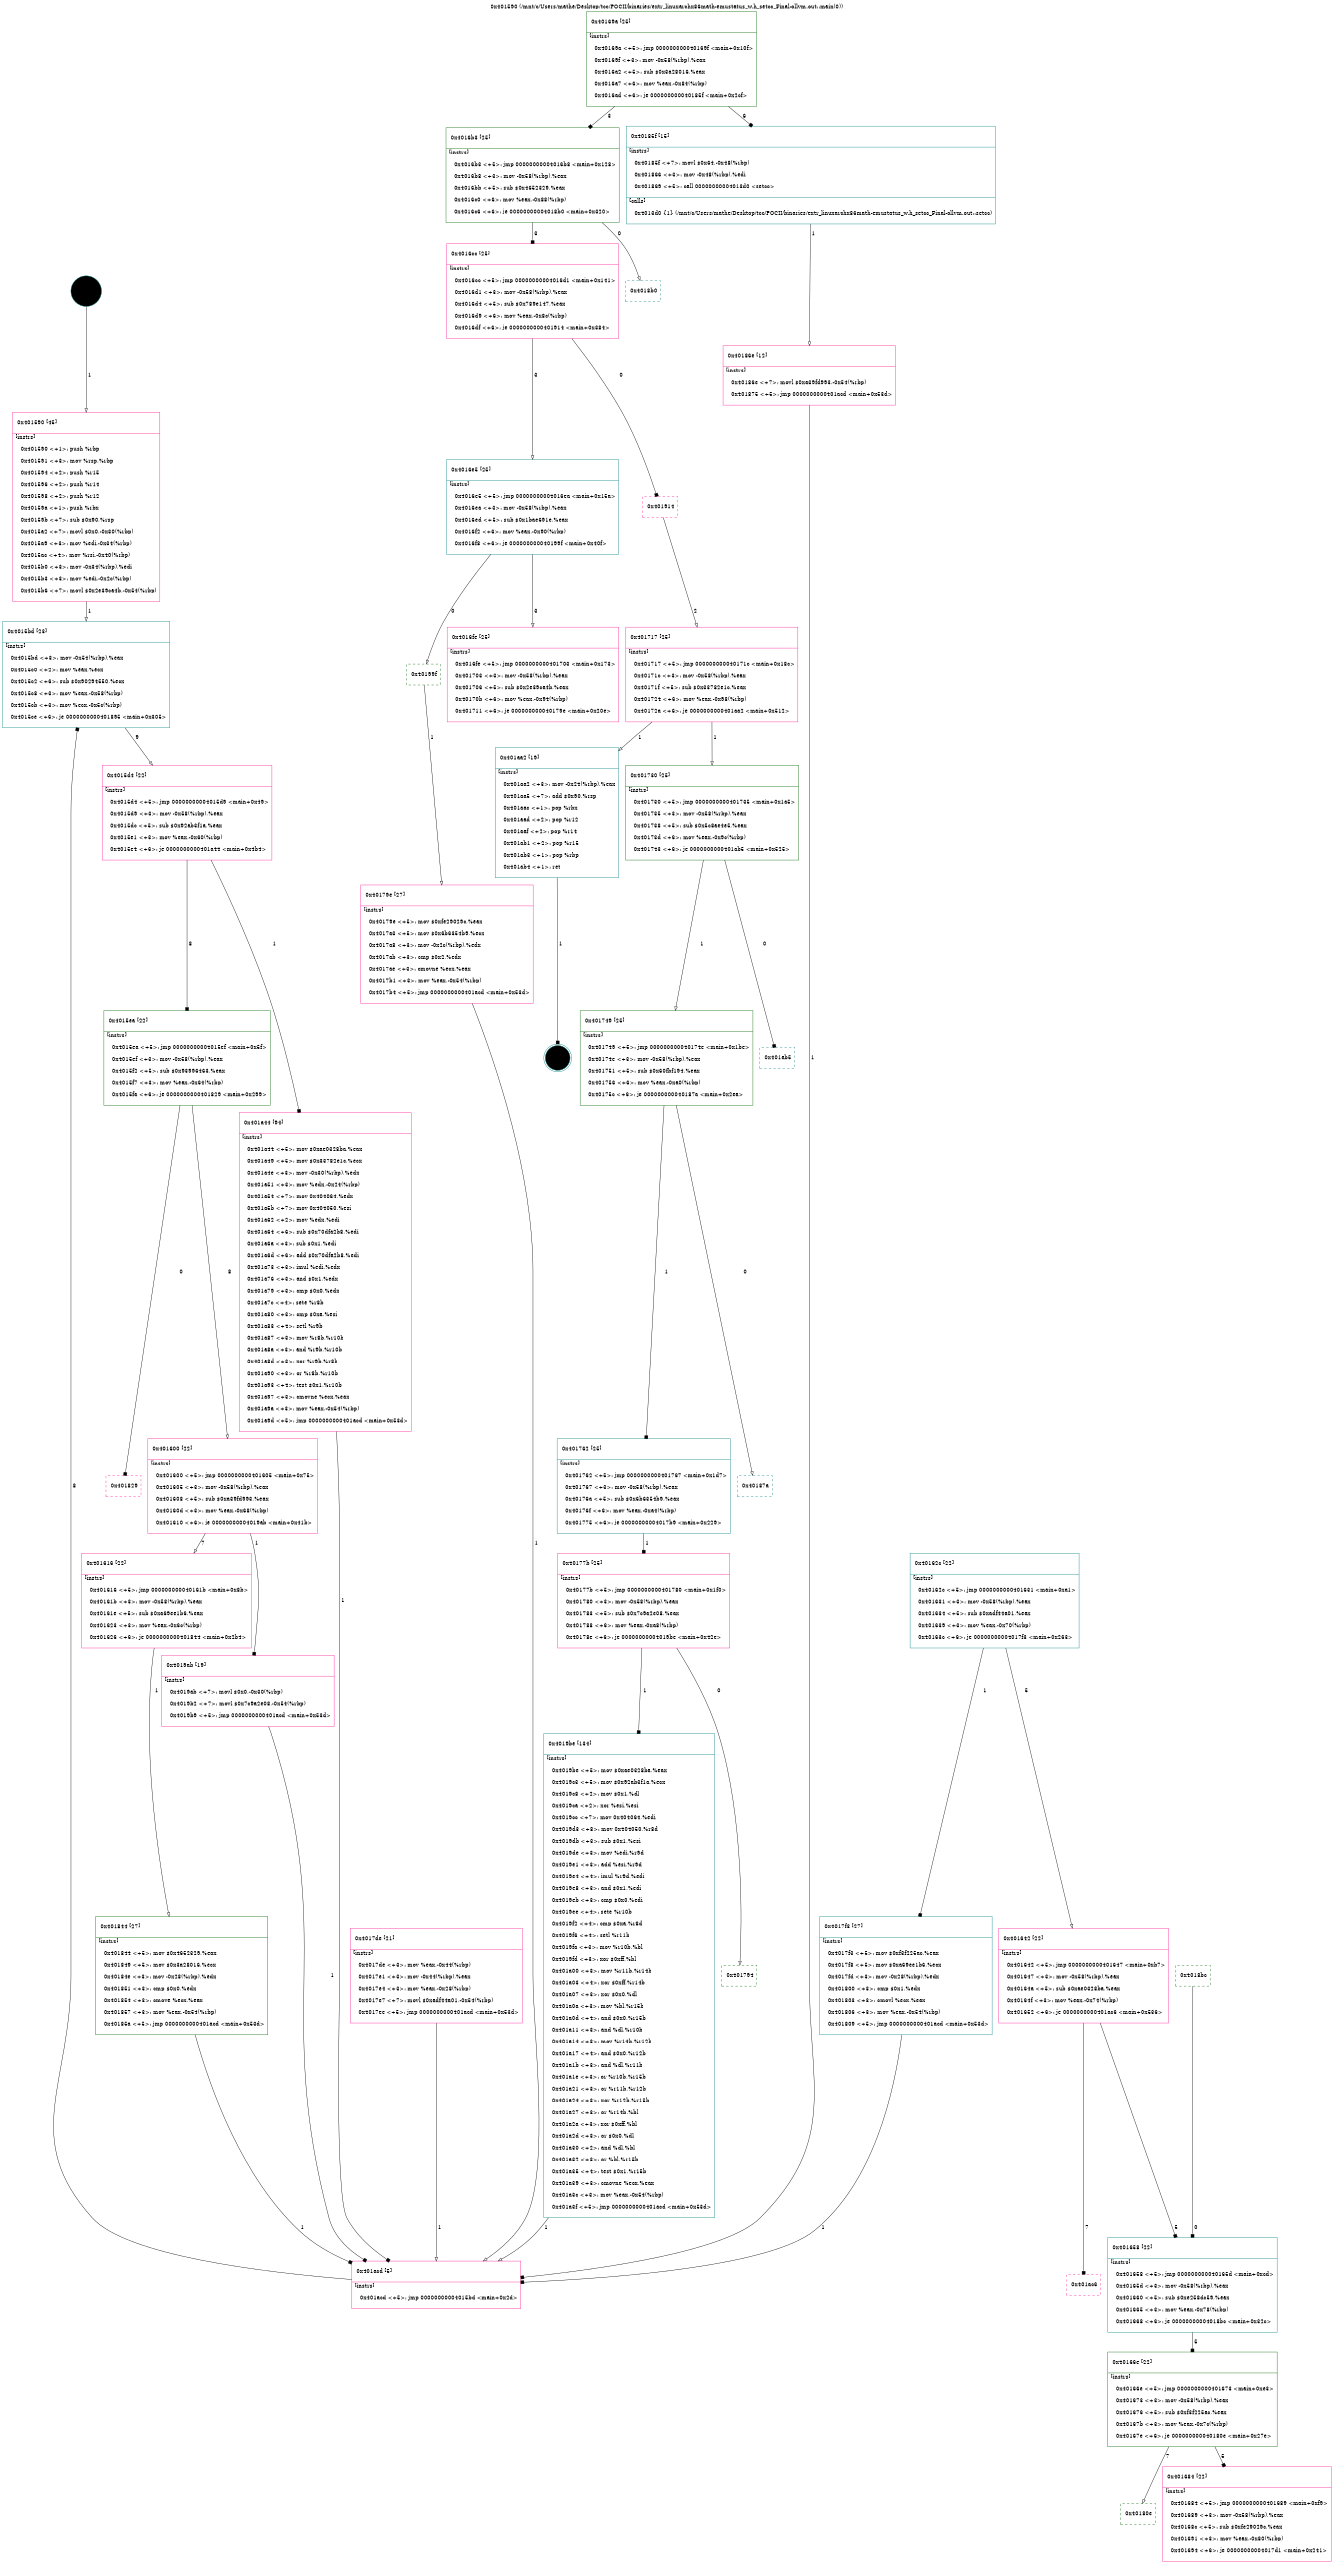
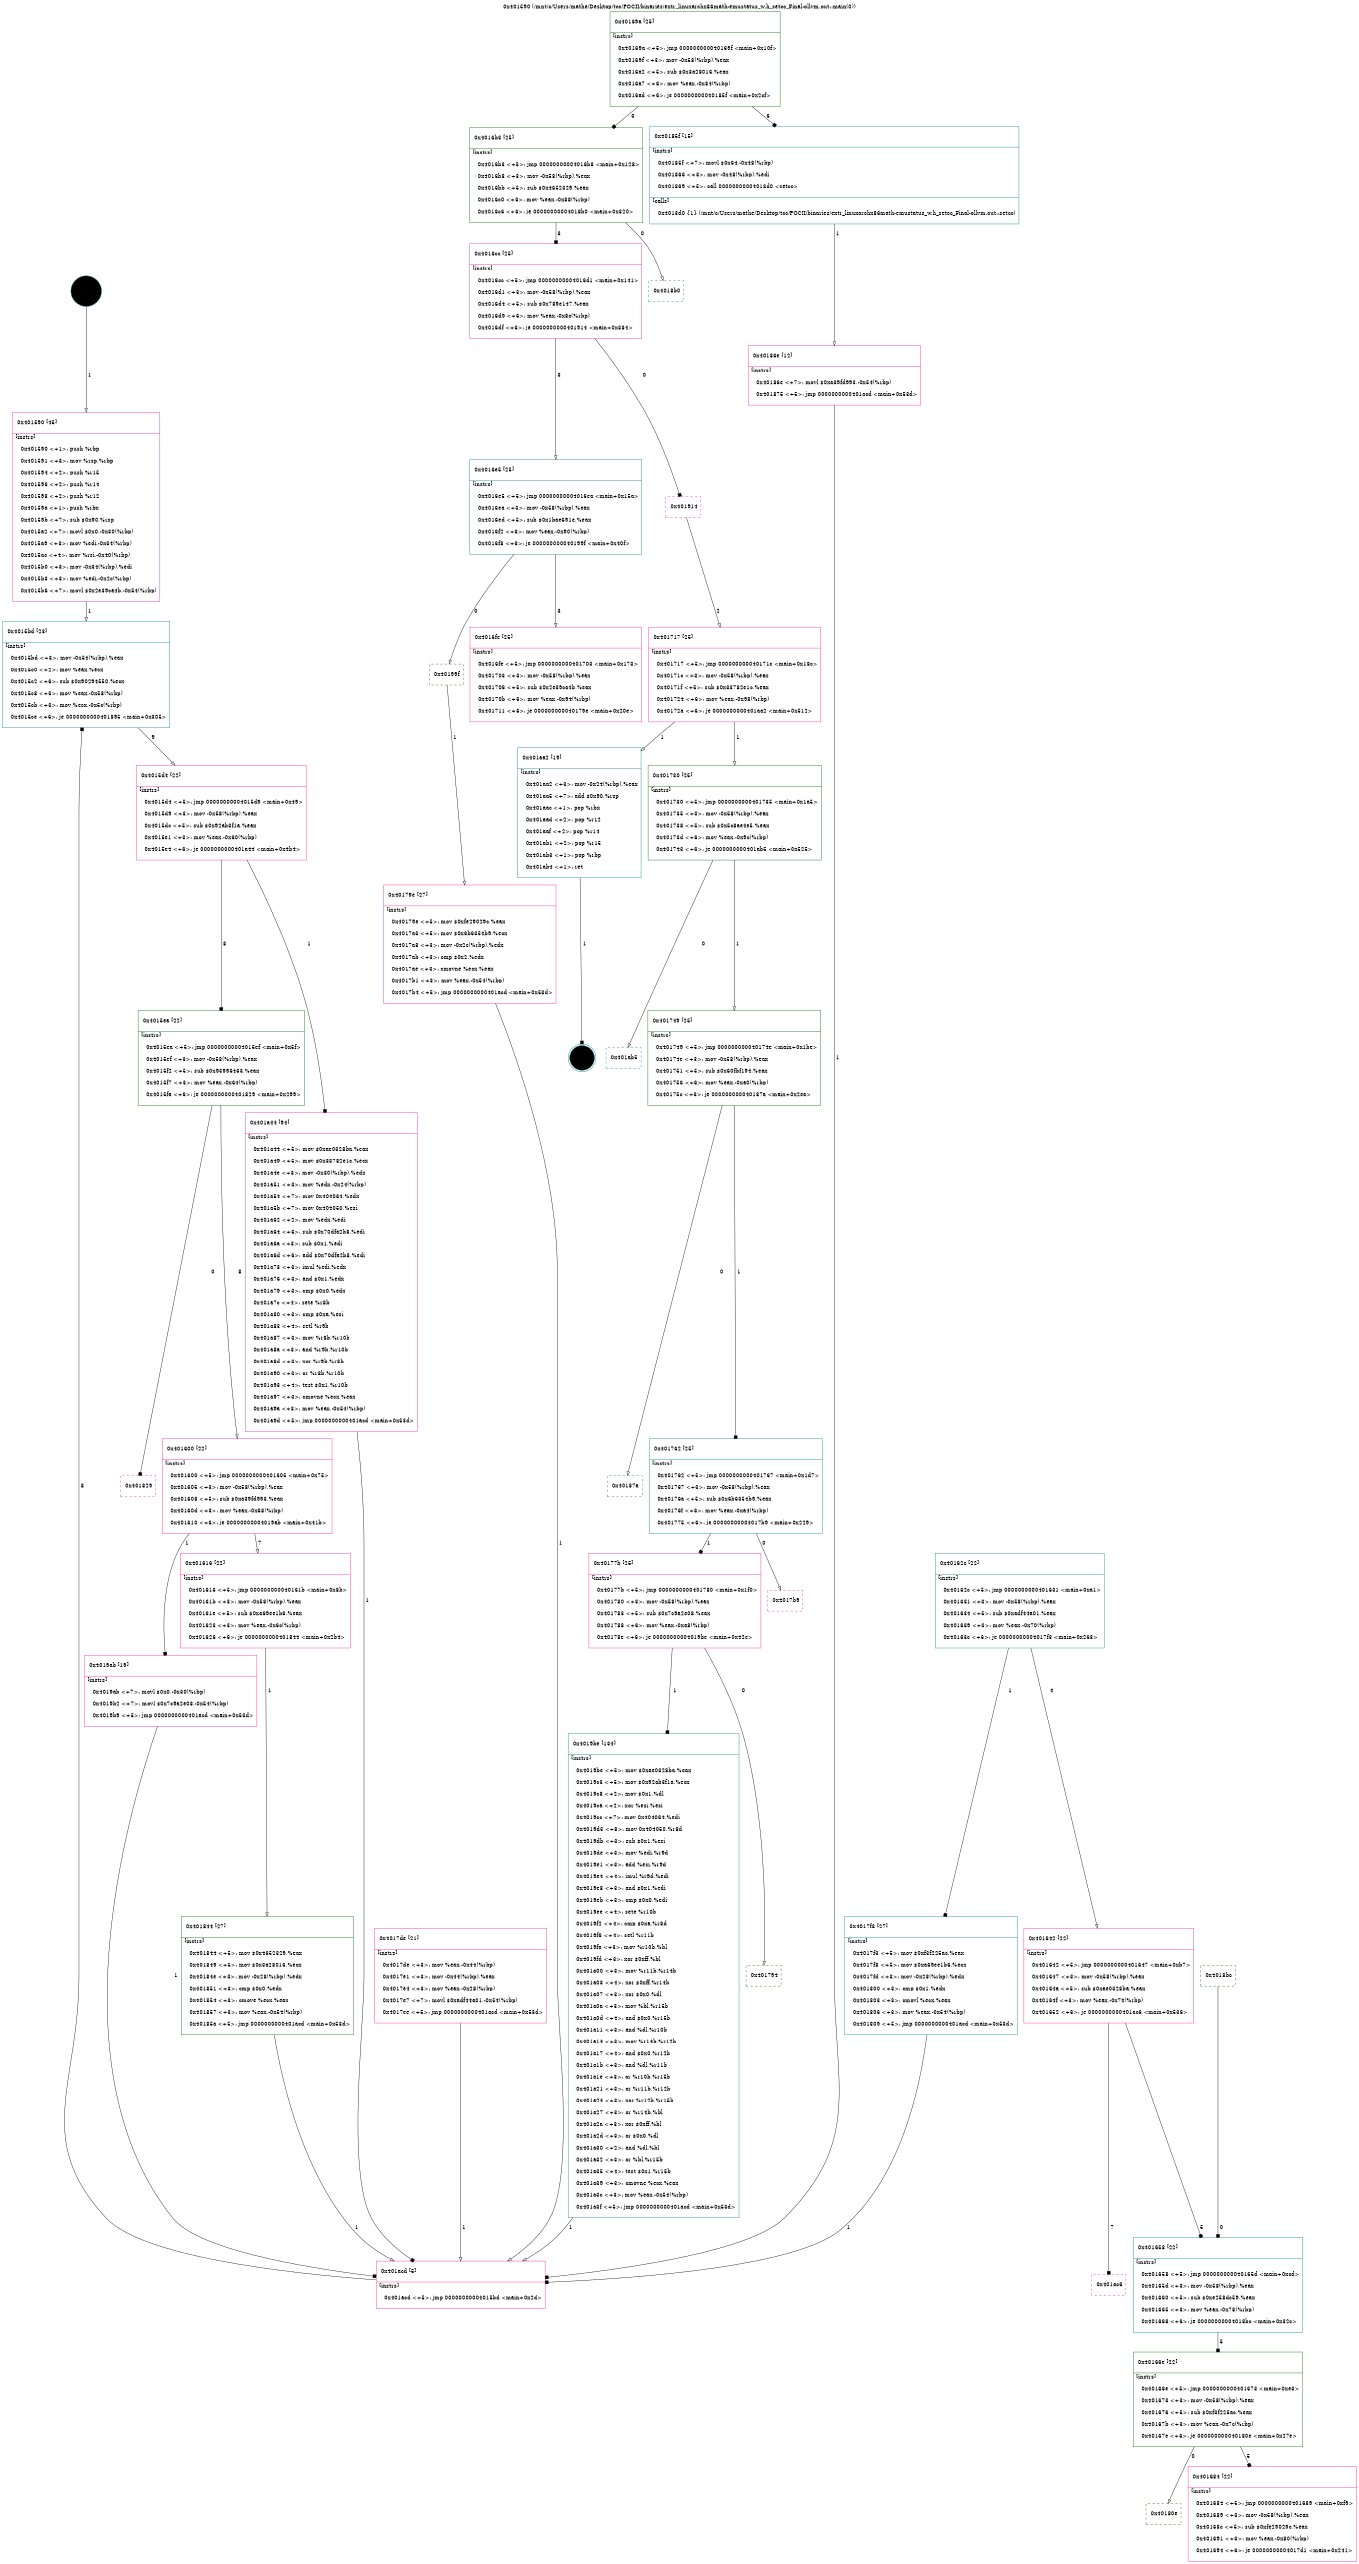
(749, 952) -> (671, 952)
none -> (785, 1601)
(1026, 1691) -> (1051, 1691)
(249, 2165) -> (310, 2160)
(1167, 2457) -> (1192, 2457)
